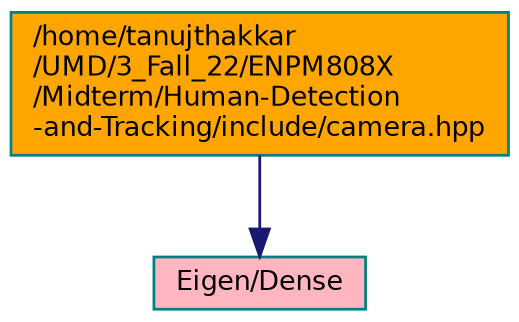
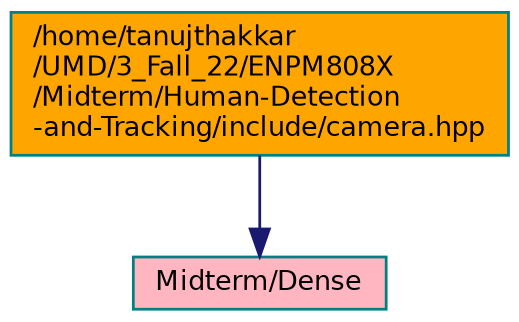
(260, 283) -> (260, 283)
